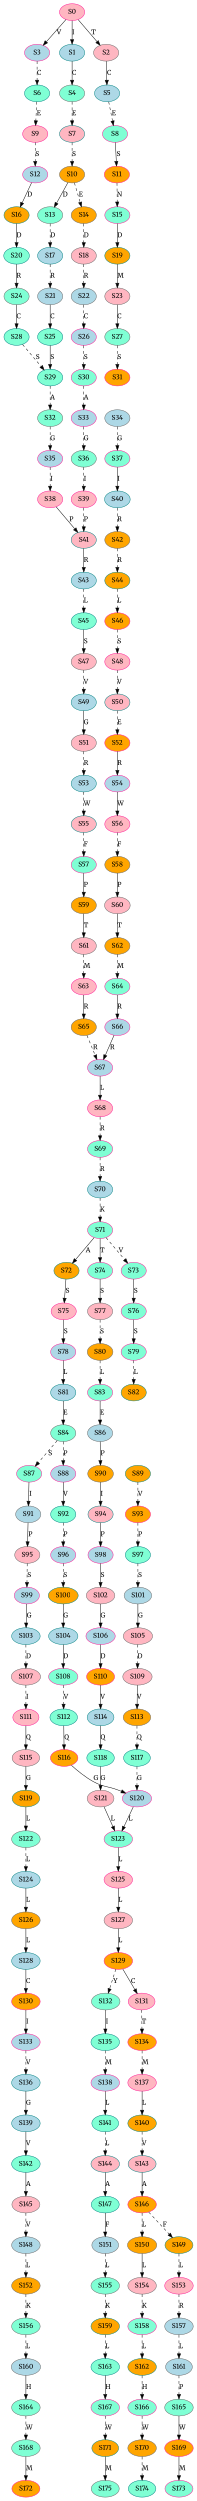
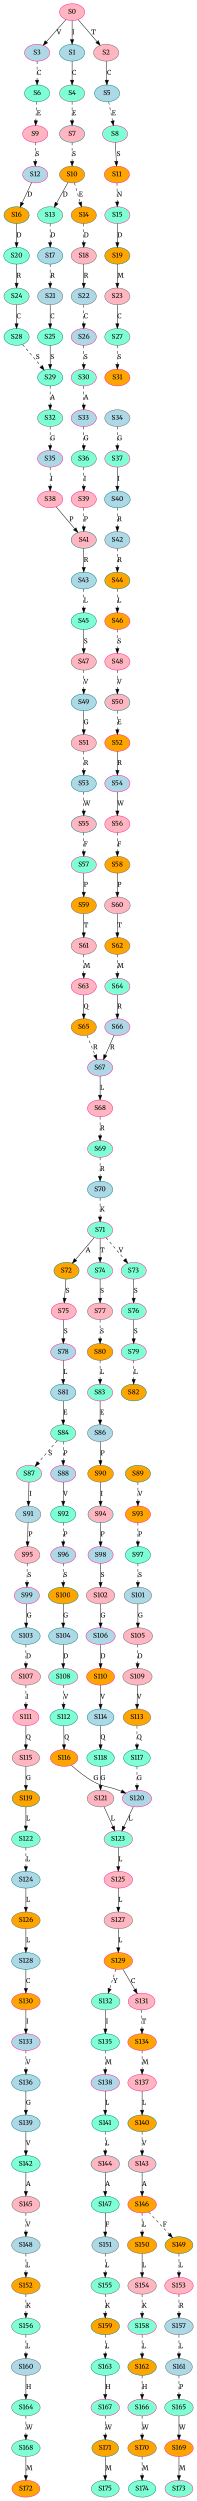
(84, 274) -> (84, 274)
(117, 540) -> (117, 540)
(86, 1007) -> (86, 1007)
